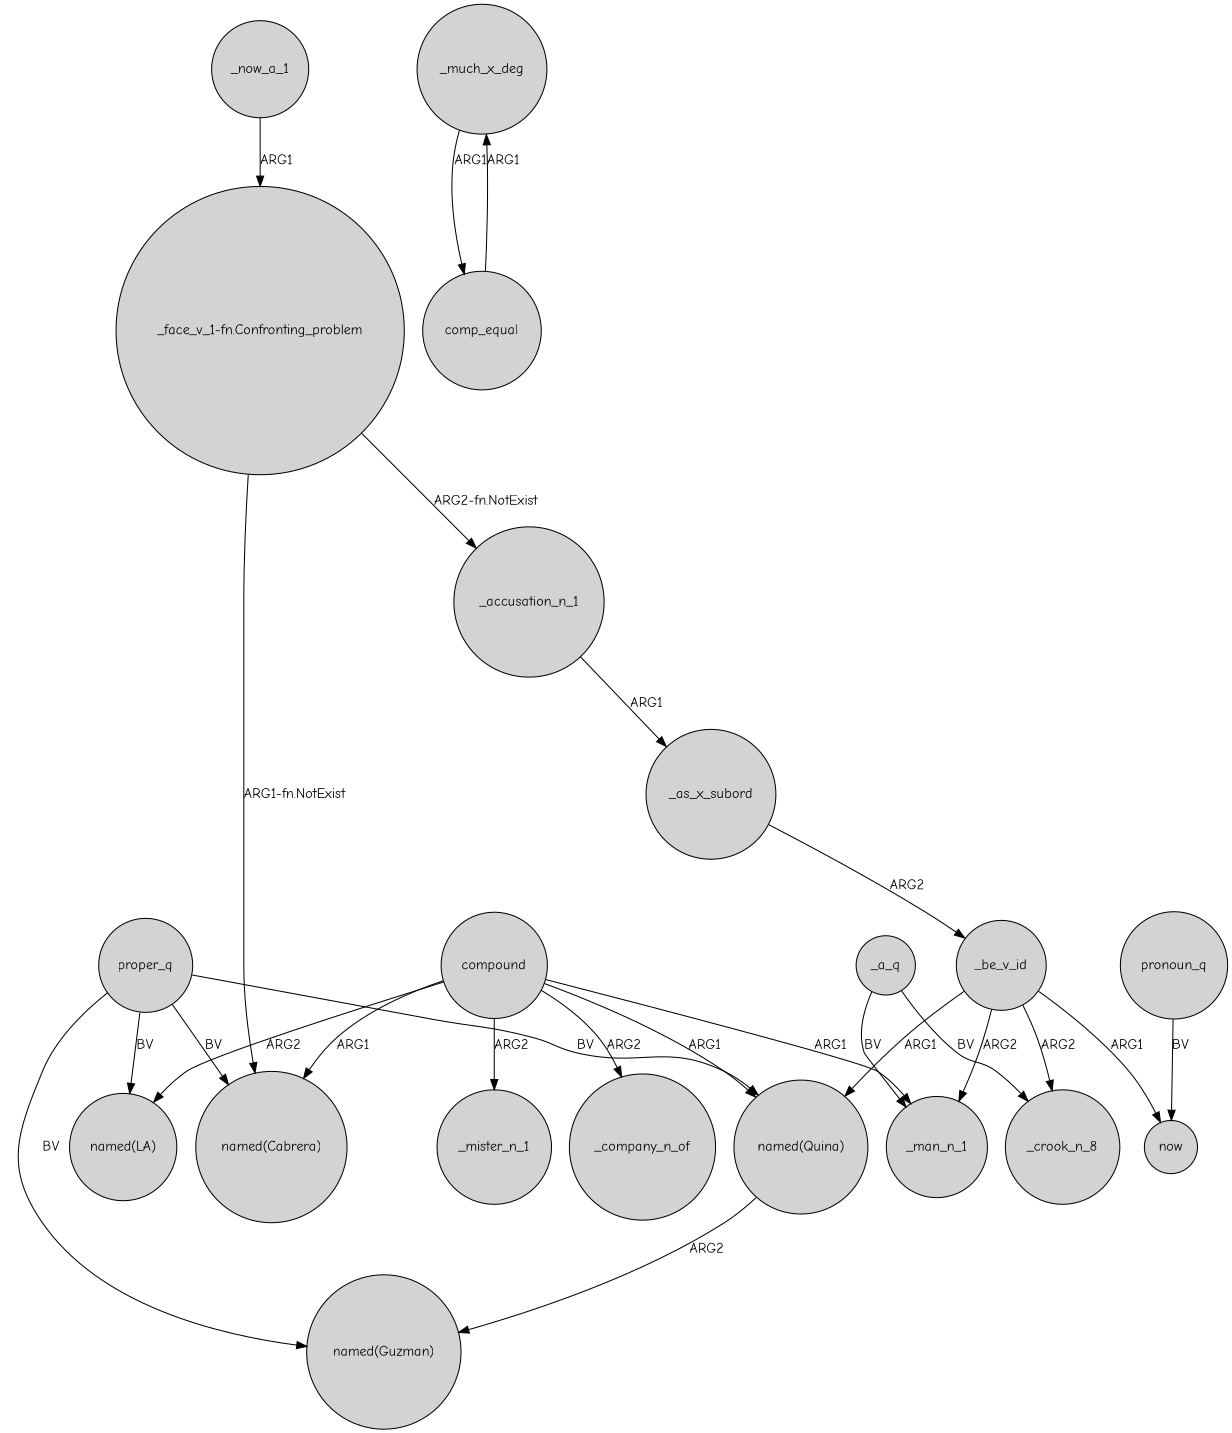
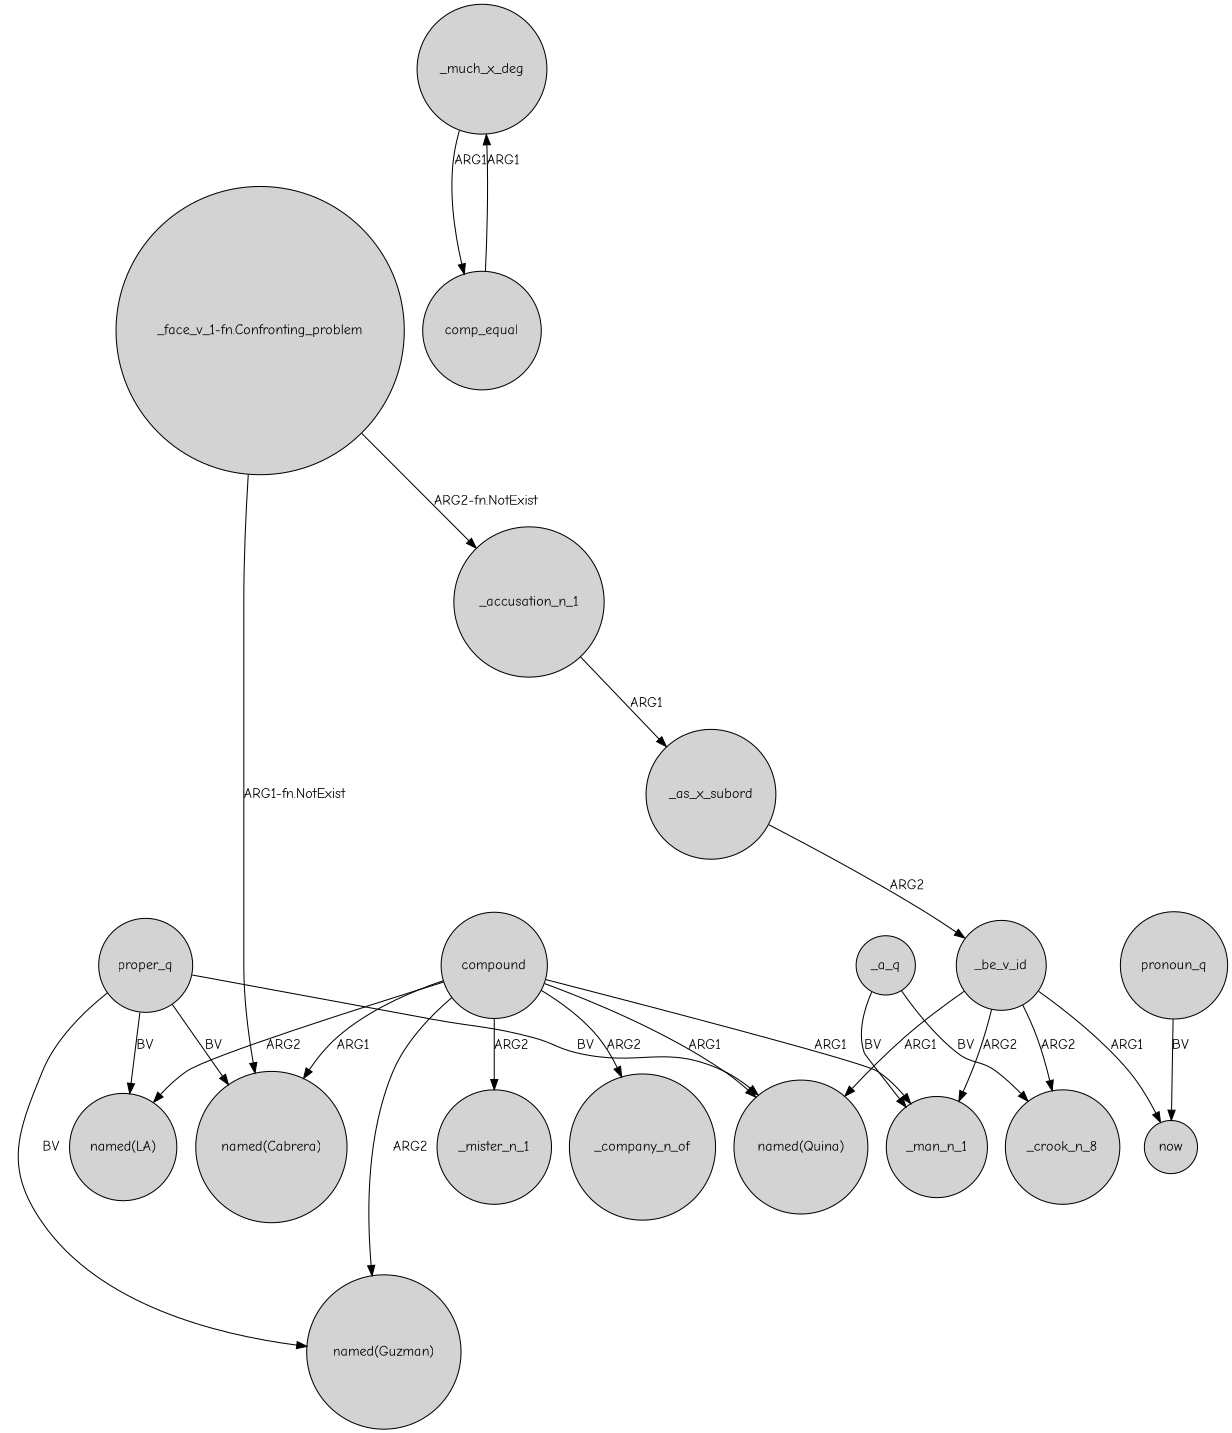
(260, 69) -> none
(619, 1277) -> (378, 1120)
